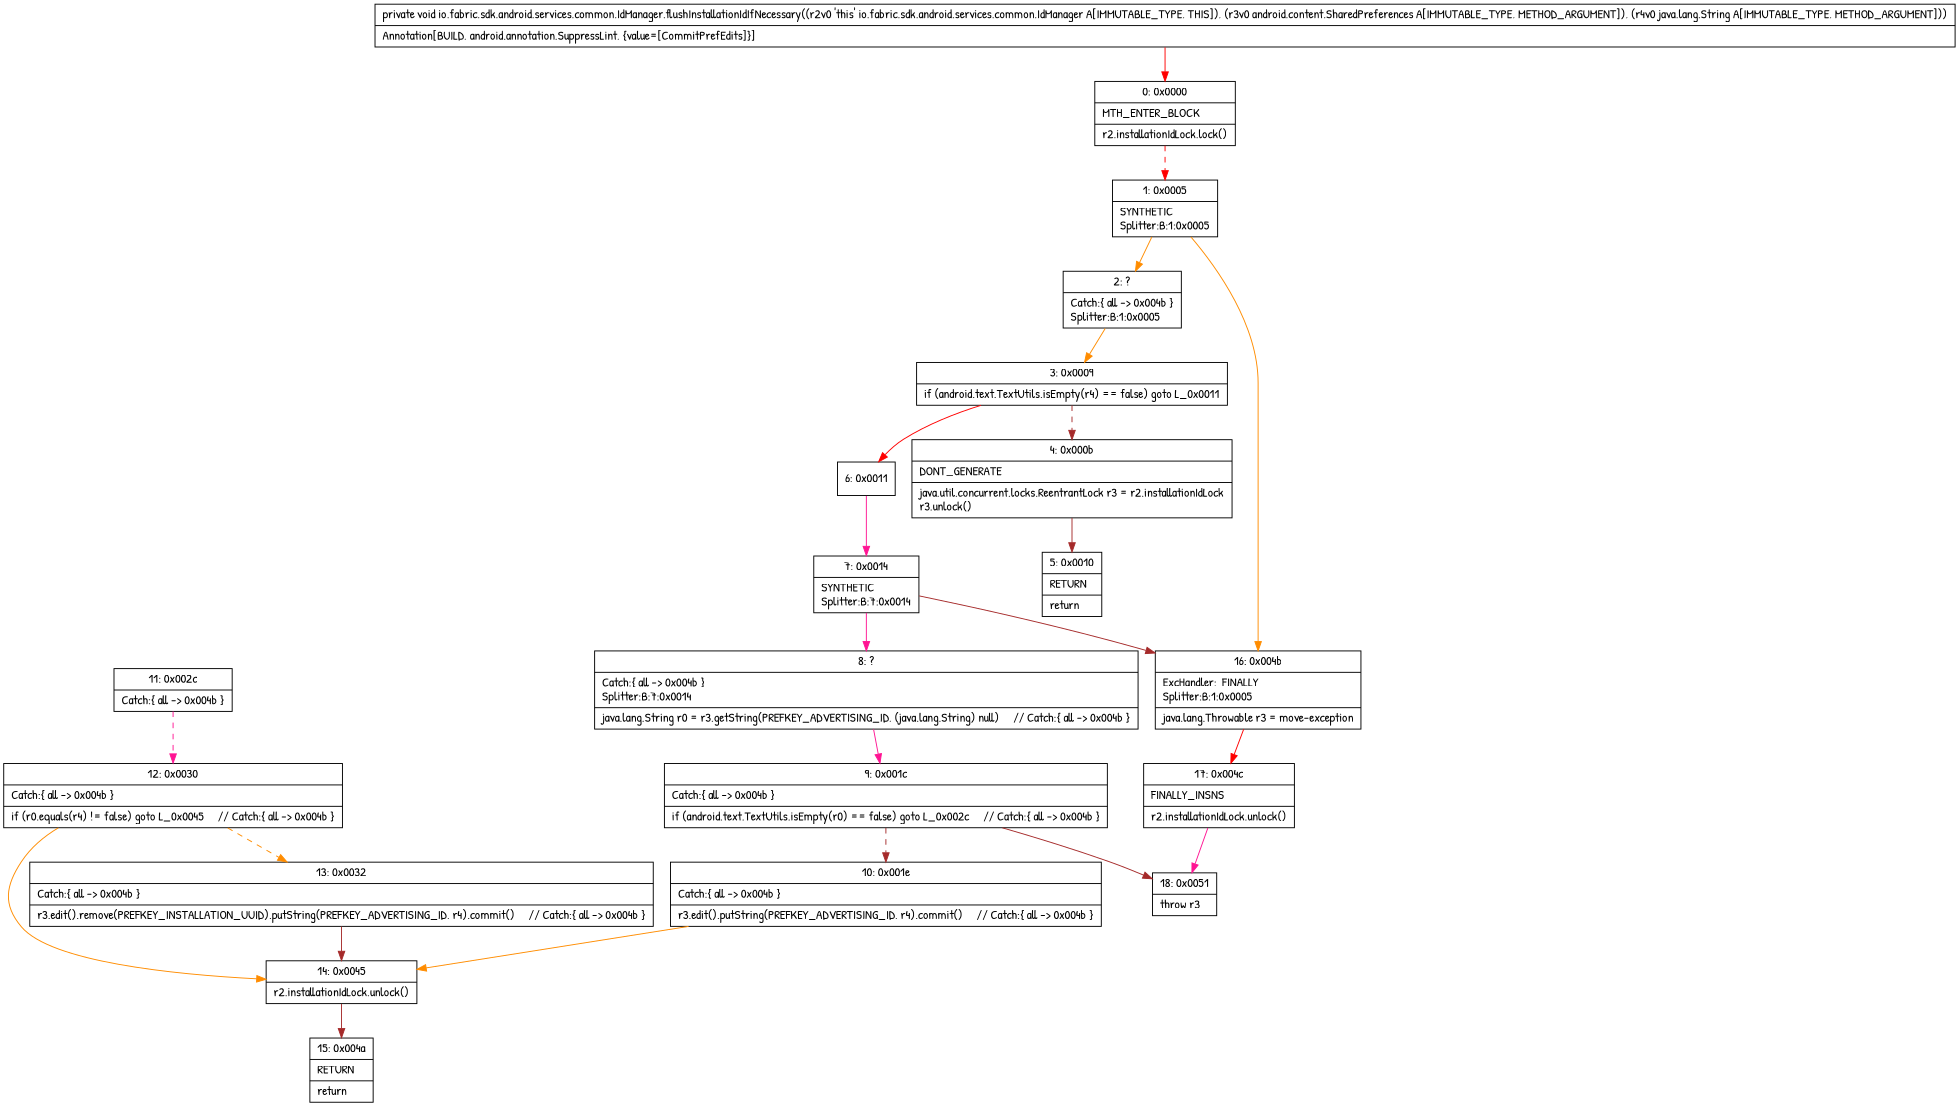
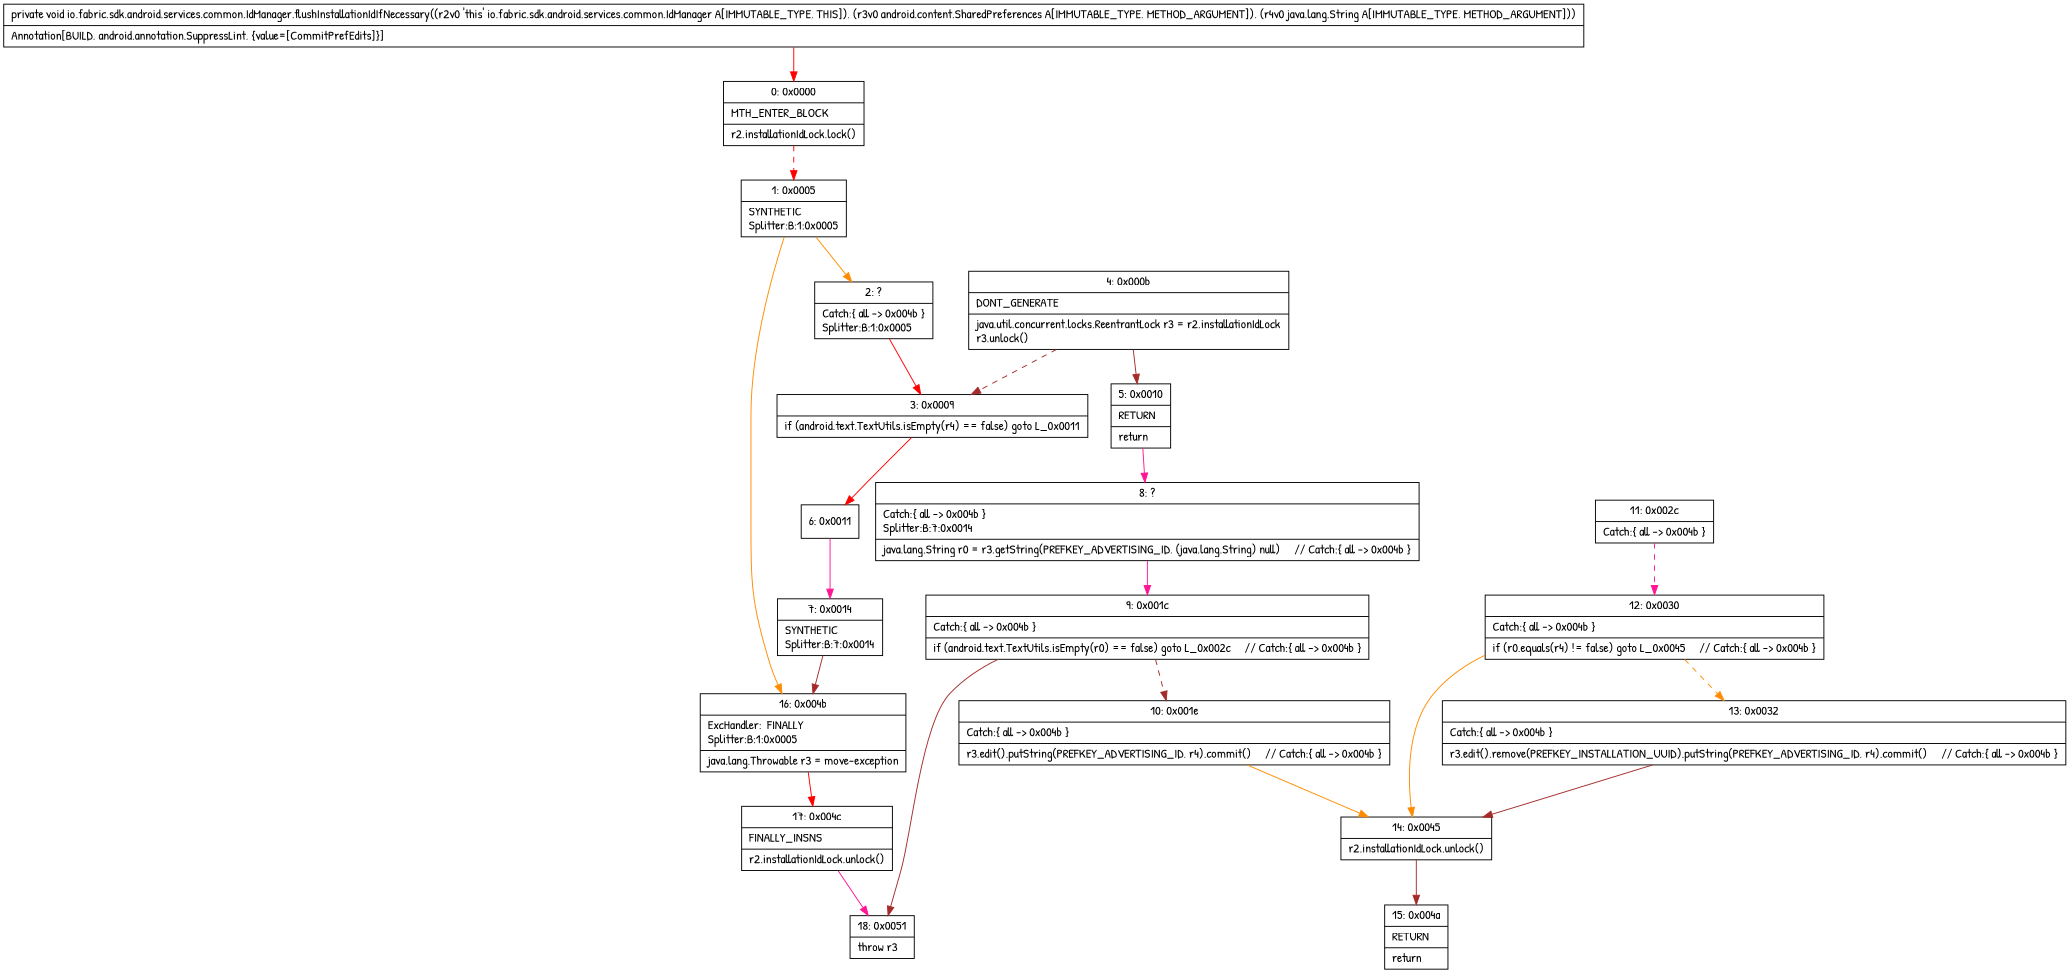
(1097, 341) -> (903, 362)
(1072, 418) -> (1018, 370)
(866, 627) -> (1144, 461)
